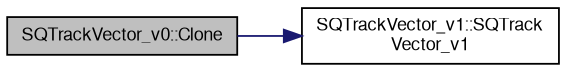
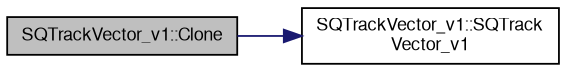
(122, 36) -> (122, 36)
